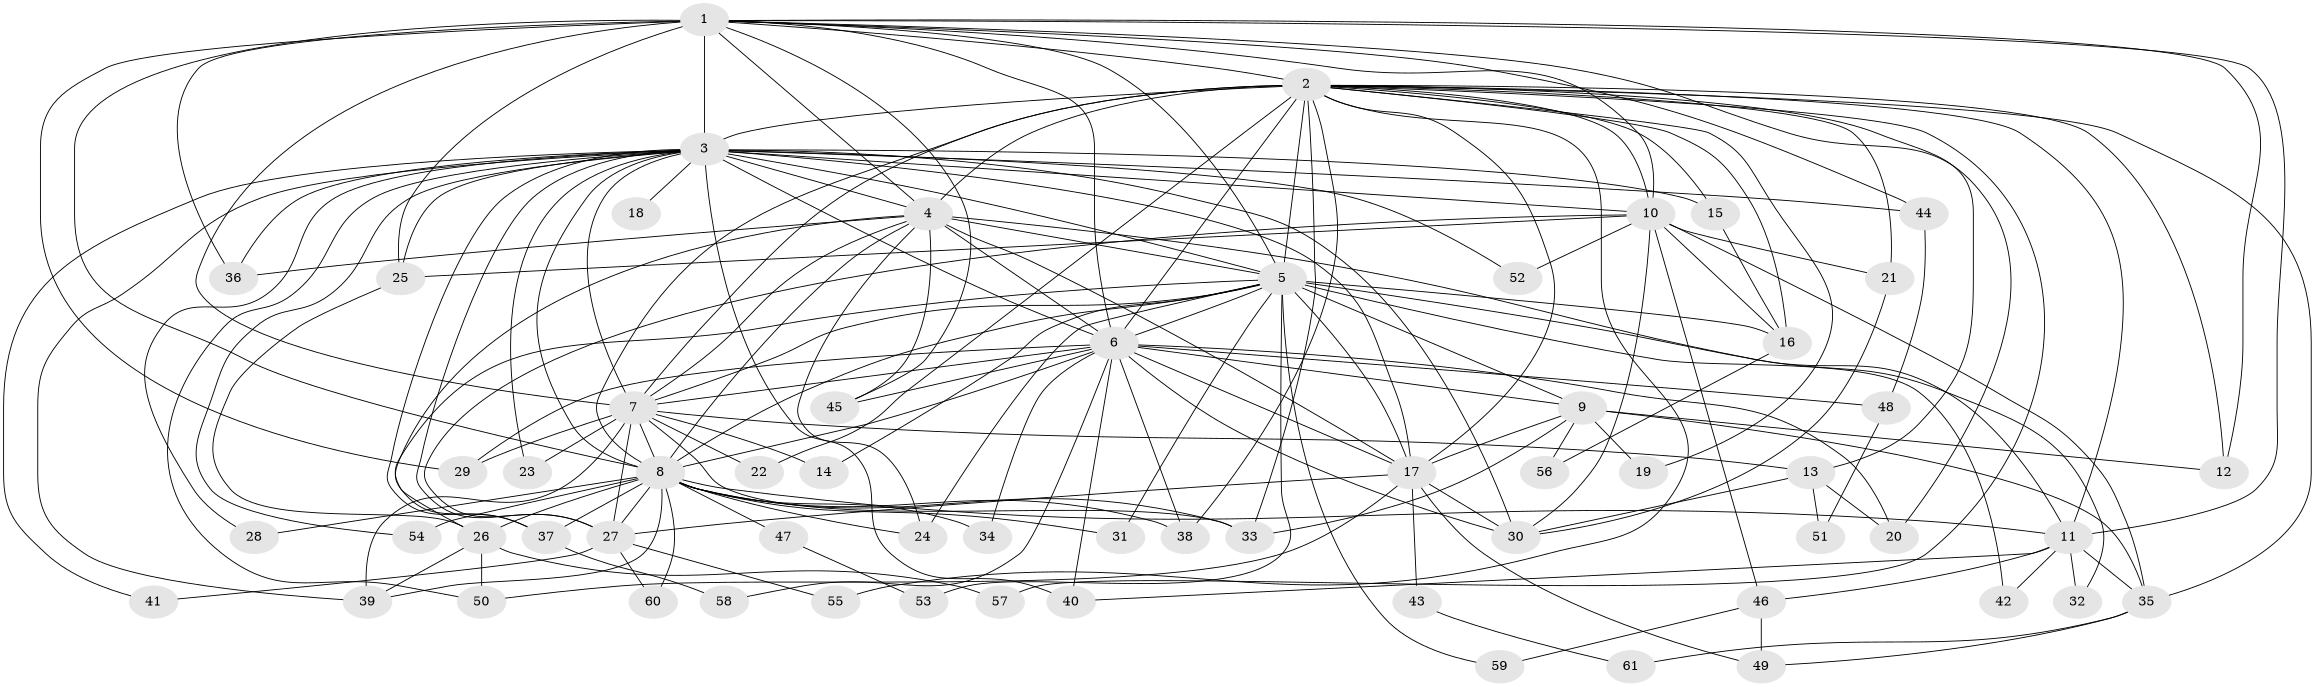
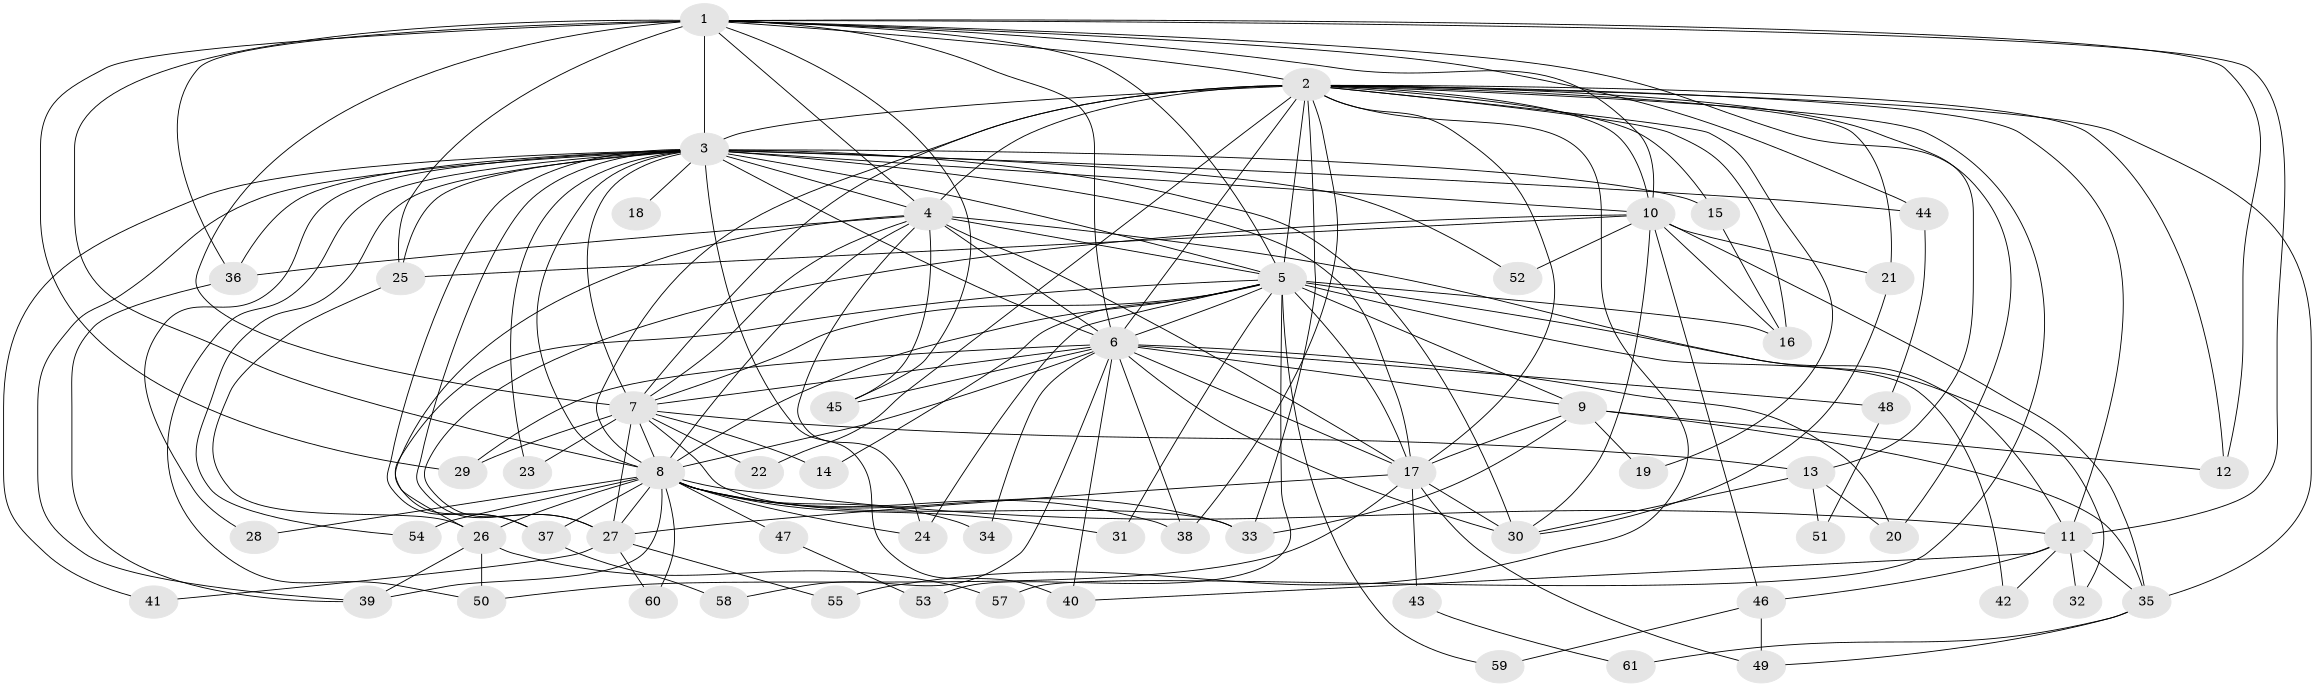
(1545, 473) -> none
(465, 498) -> (77, 498)
